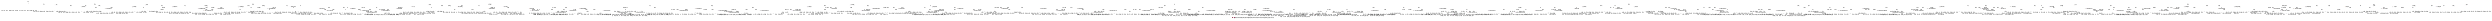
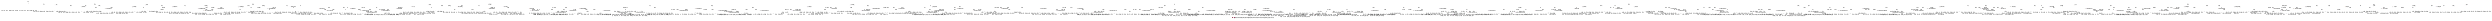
(936, 6) -> (1515, 5)
